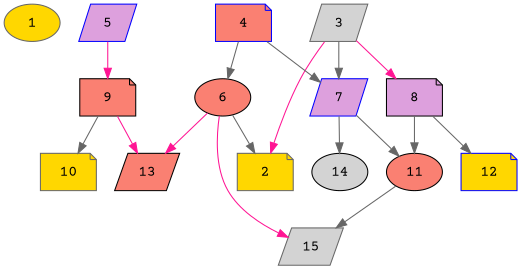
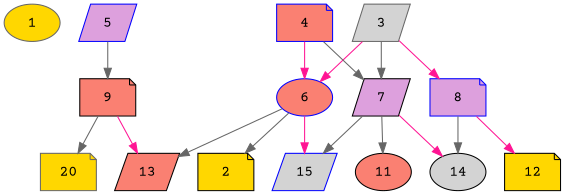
(108, 55) -> (108, 55)
(235, 55) -> (305, 55)
(295, 90) -> (348, 56)
(223, 97) -> (305, 97)
(339, 97) -> (381, 97)
(414, 97) -> (458, 97)
(190, 130) -> (235, 130)
(339, 130) -> (417, 132)
(414, 130) -> (458, 130)
(448, 131) -> (492, 131)
(68, 172) -> (68, 172)
(265, 172) -> (226, 172)
(489, 172) -> (533, 172)
(370, 204) -> (347, 131)
(311, 247) -> (305, 172)
